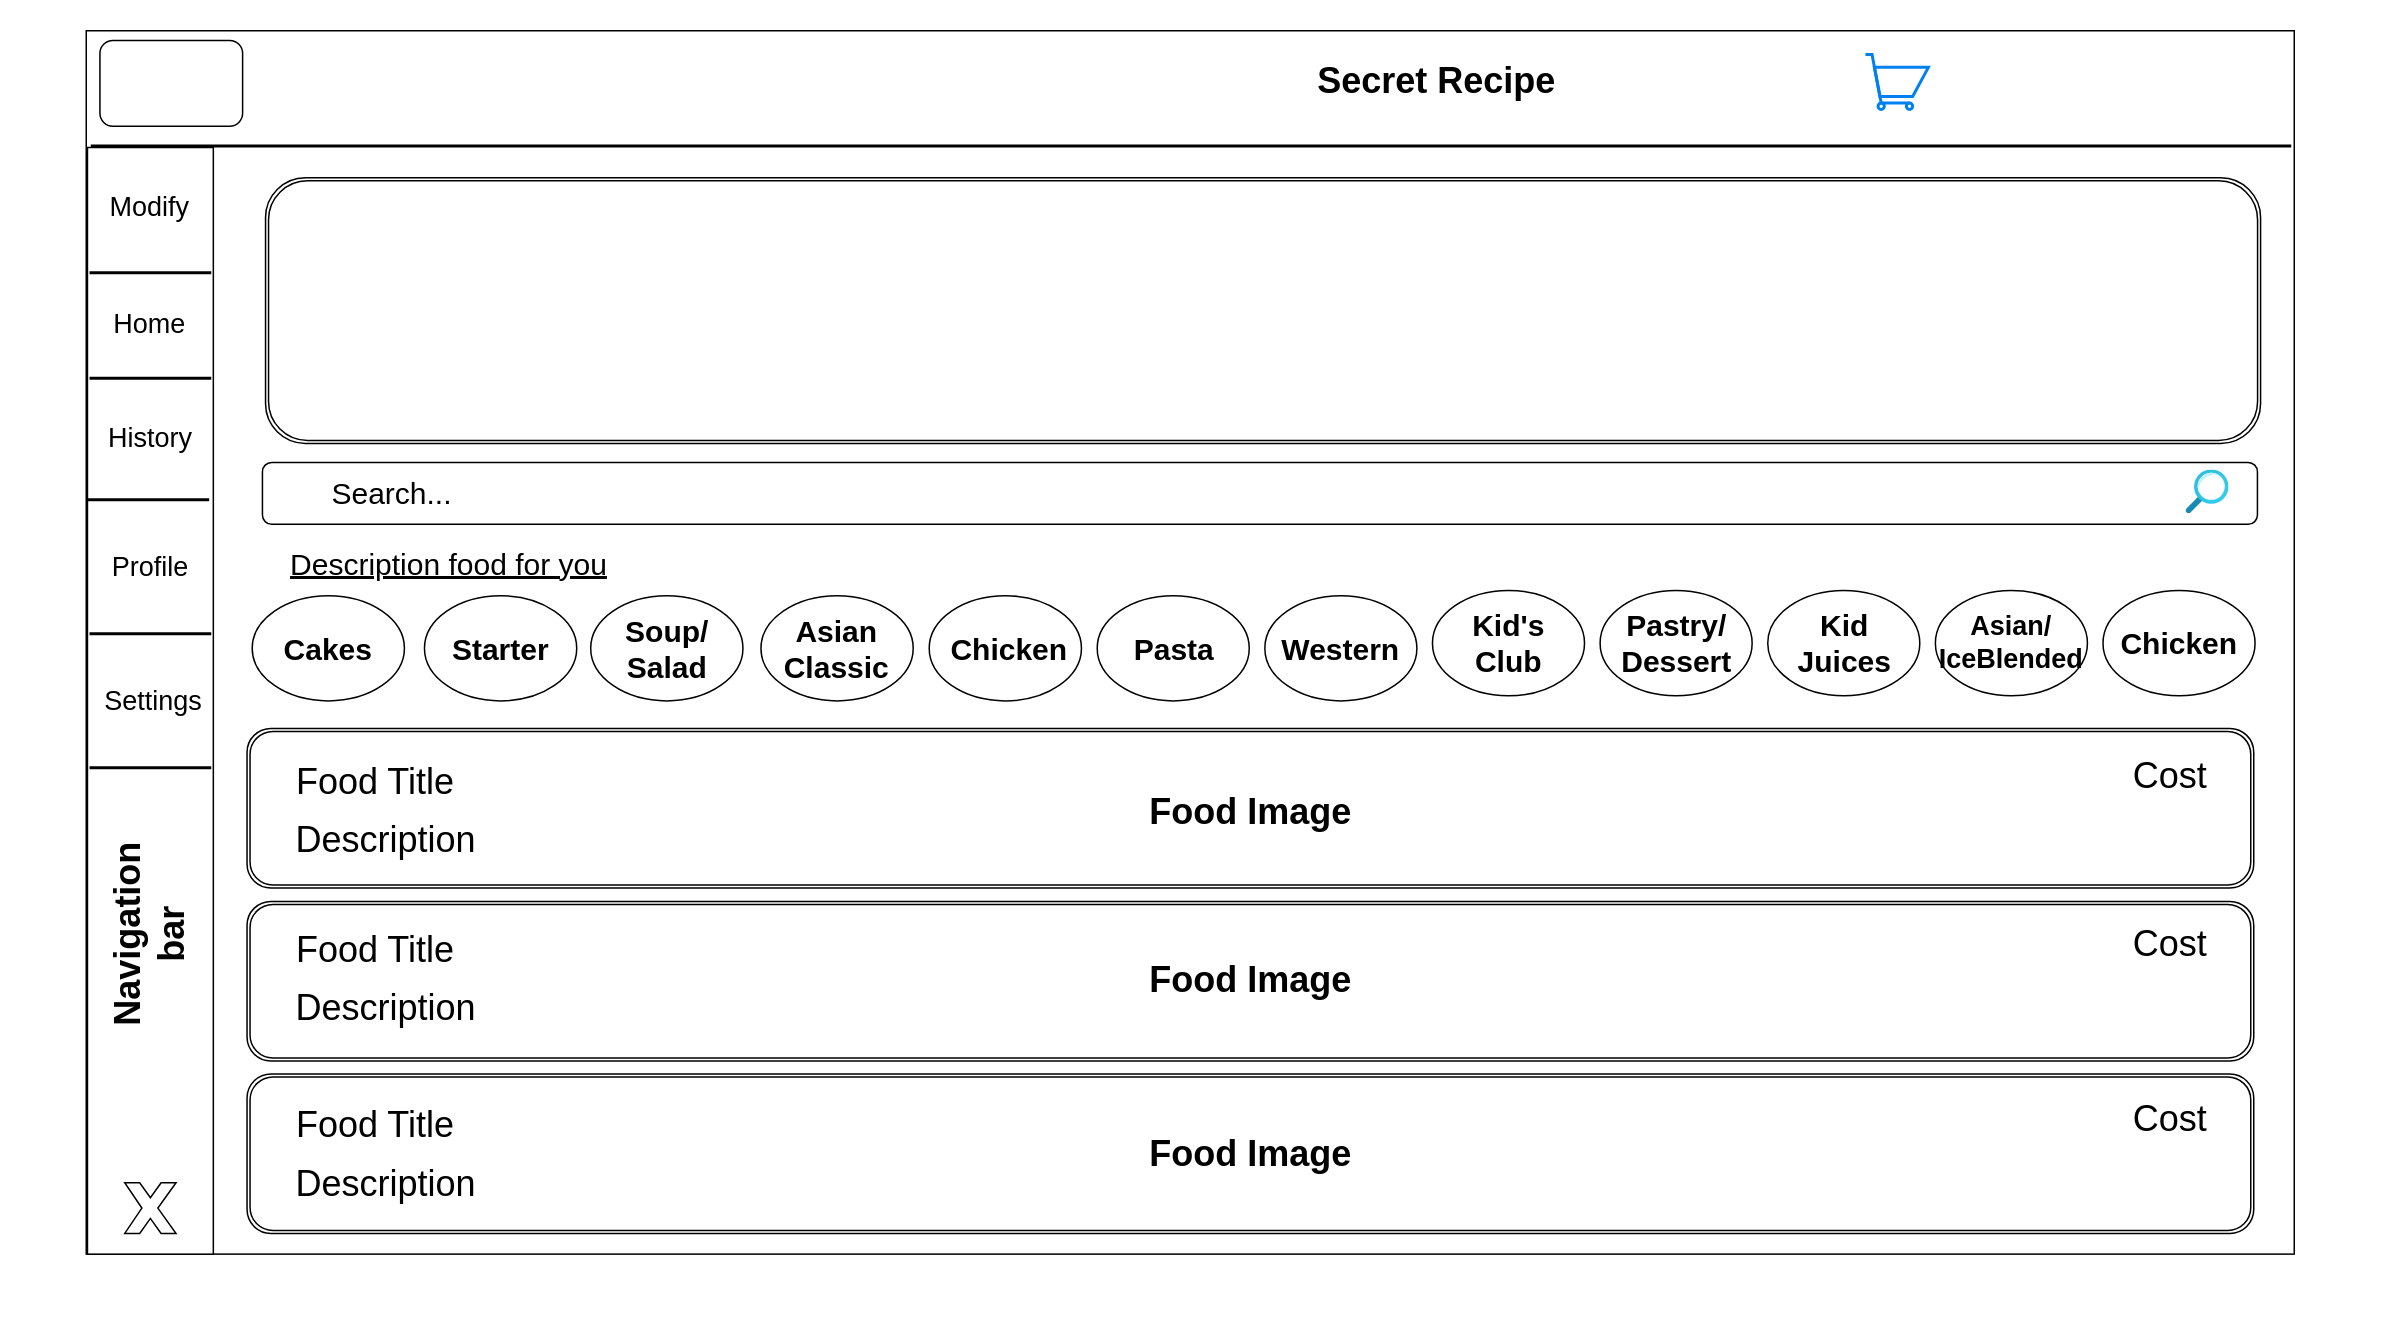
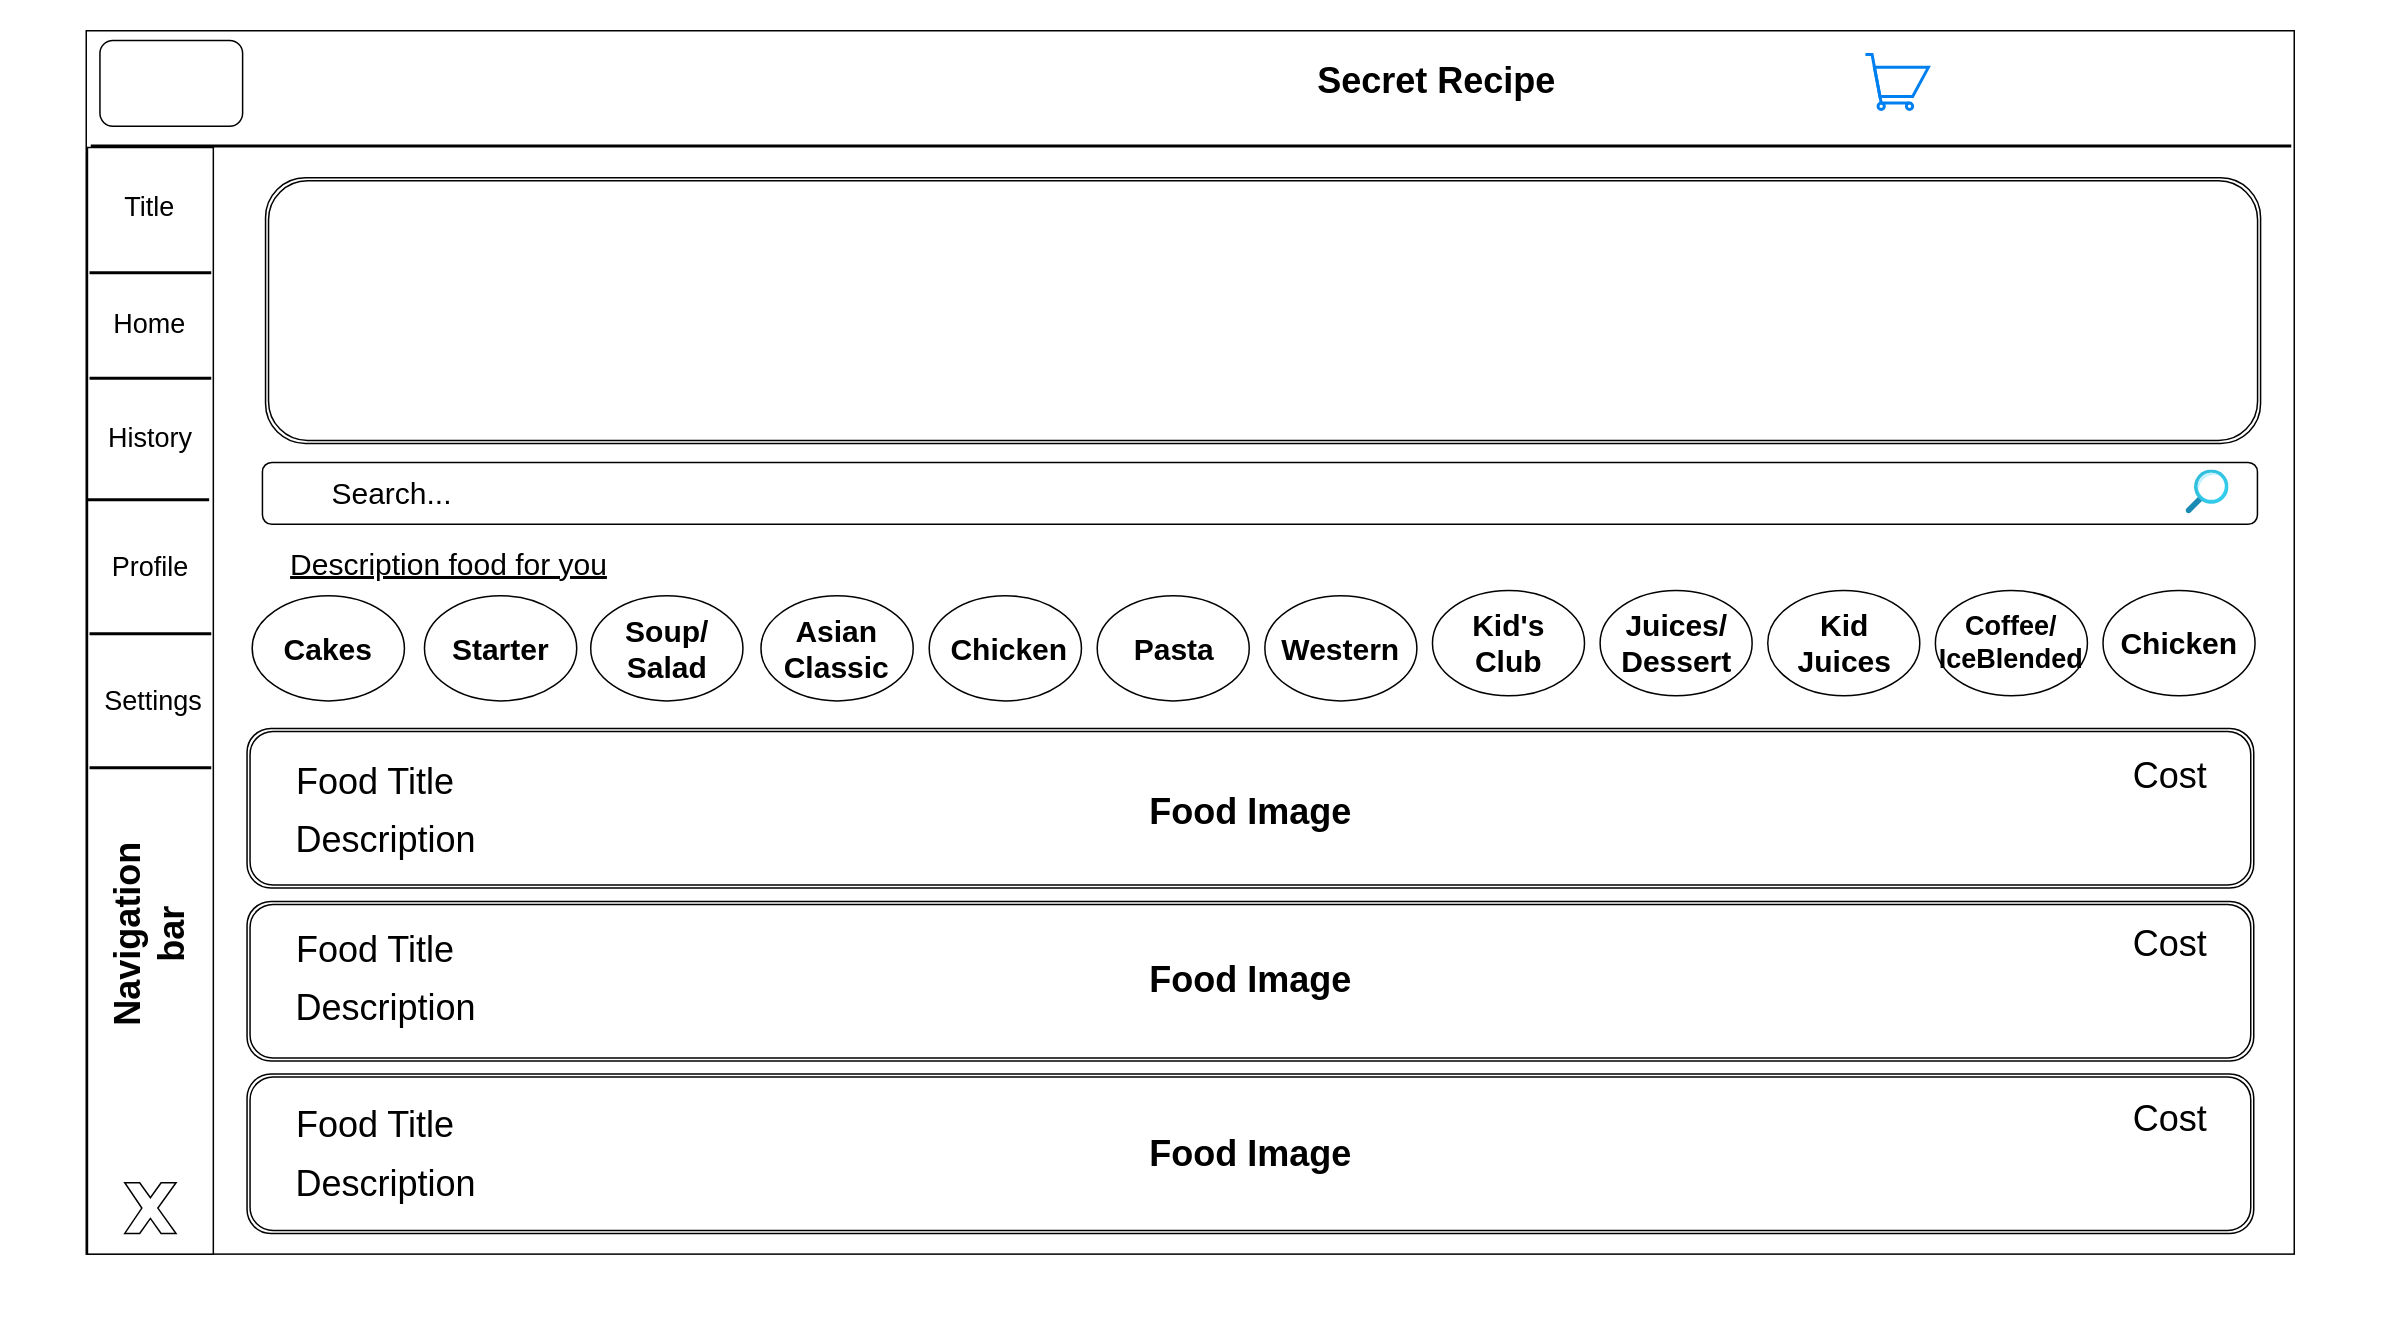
(150, 208) -> (150, 208)
(1677, 643) -> (1677, 643)
(2012, 643) -> (2012, 643)
